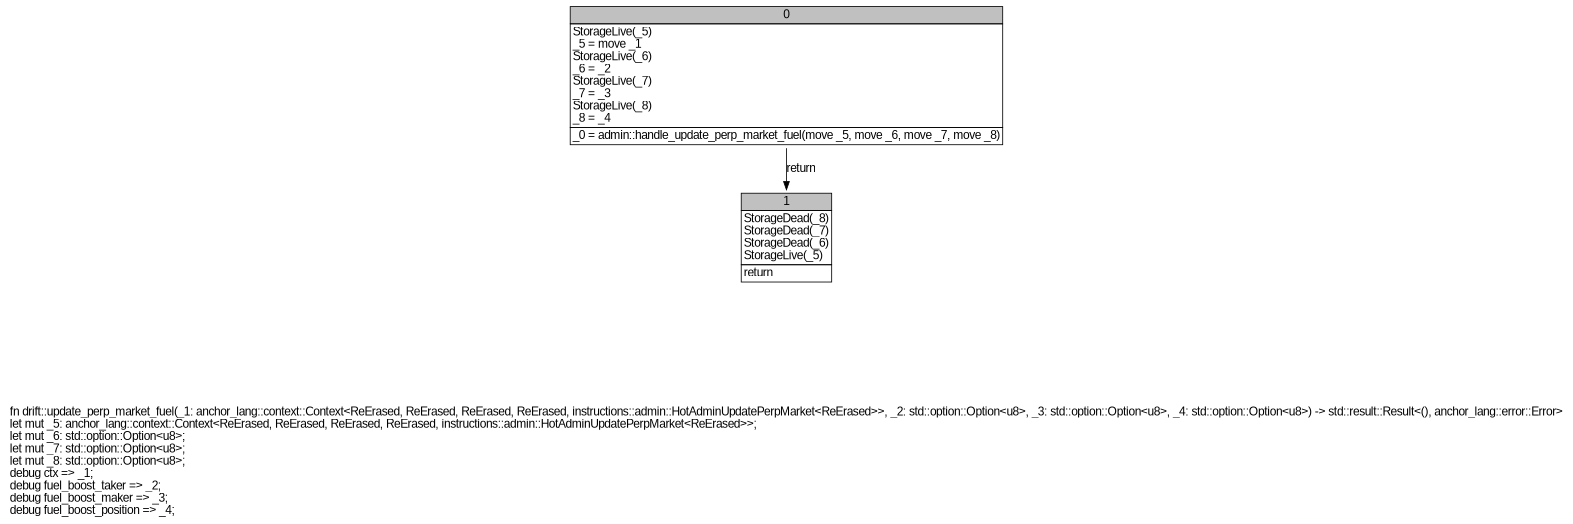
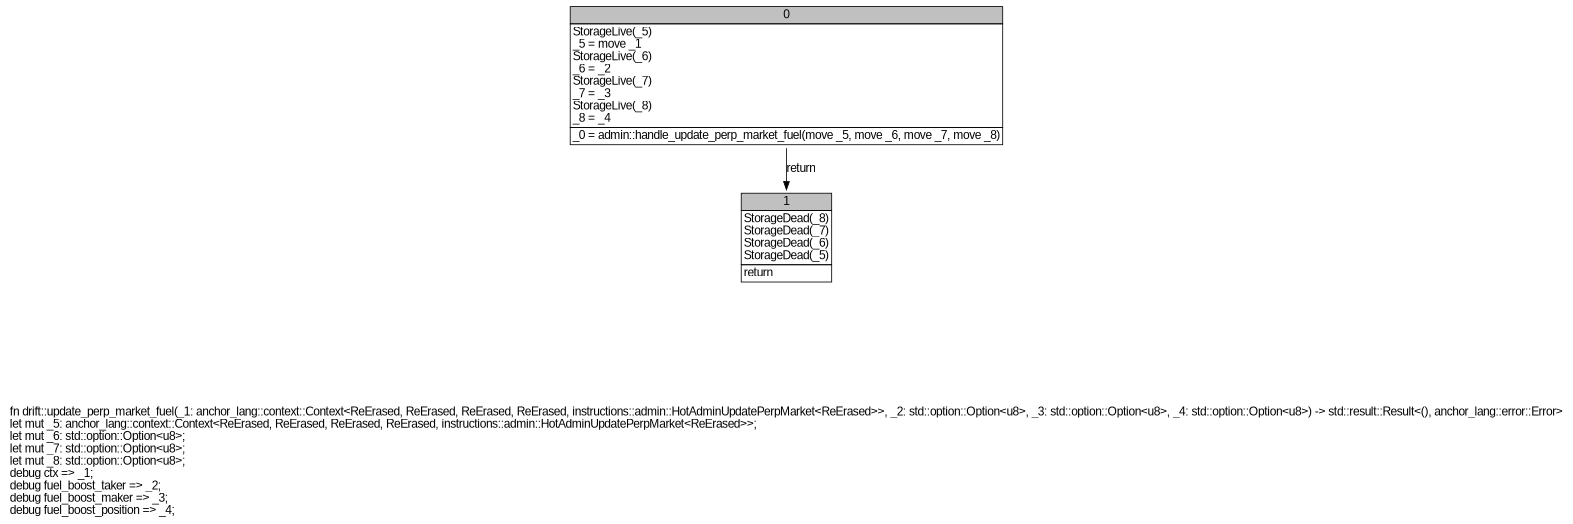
(784, 256) -> (786, 256)
